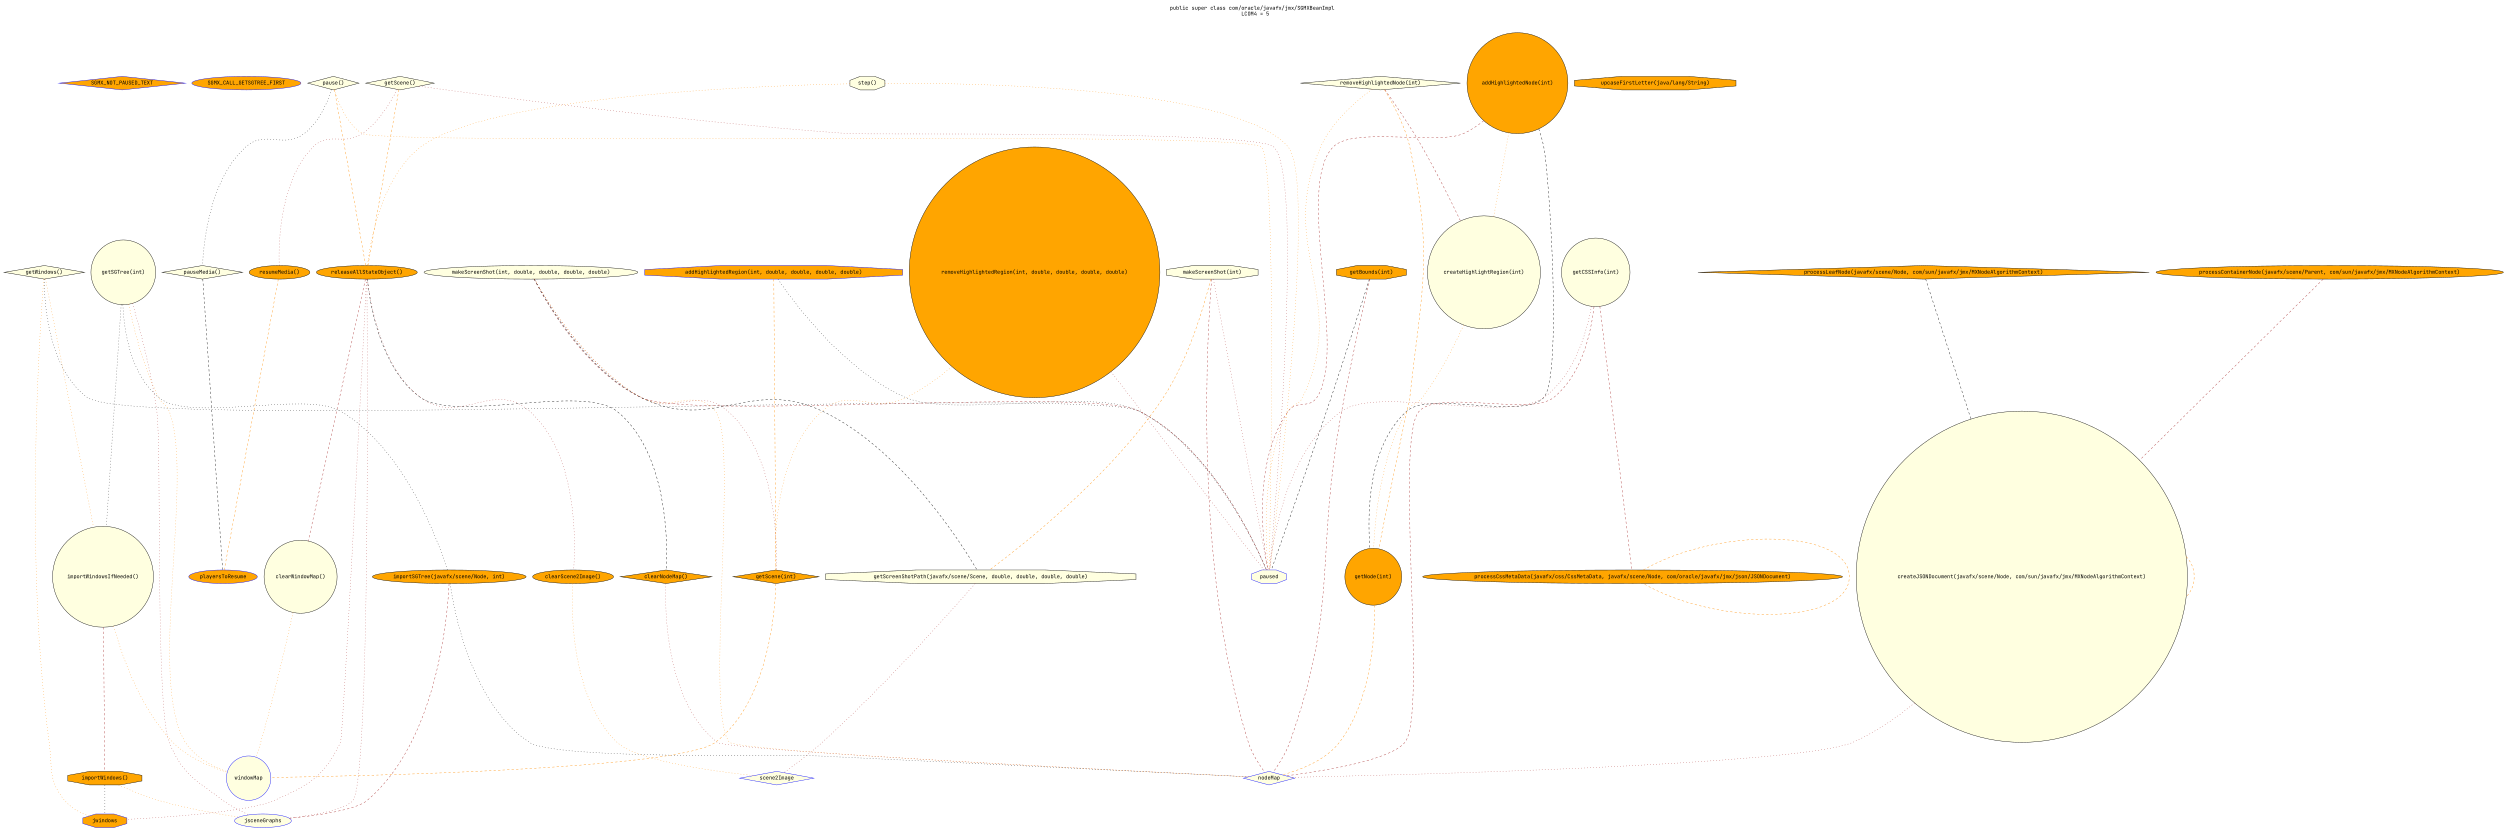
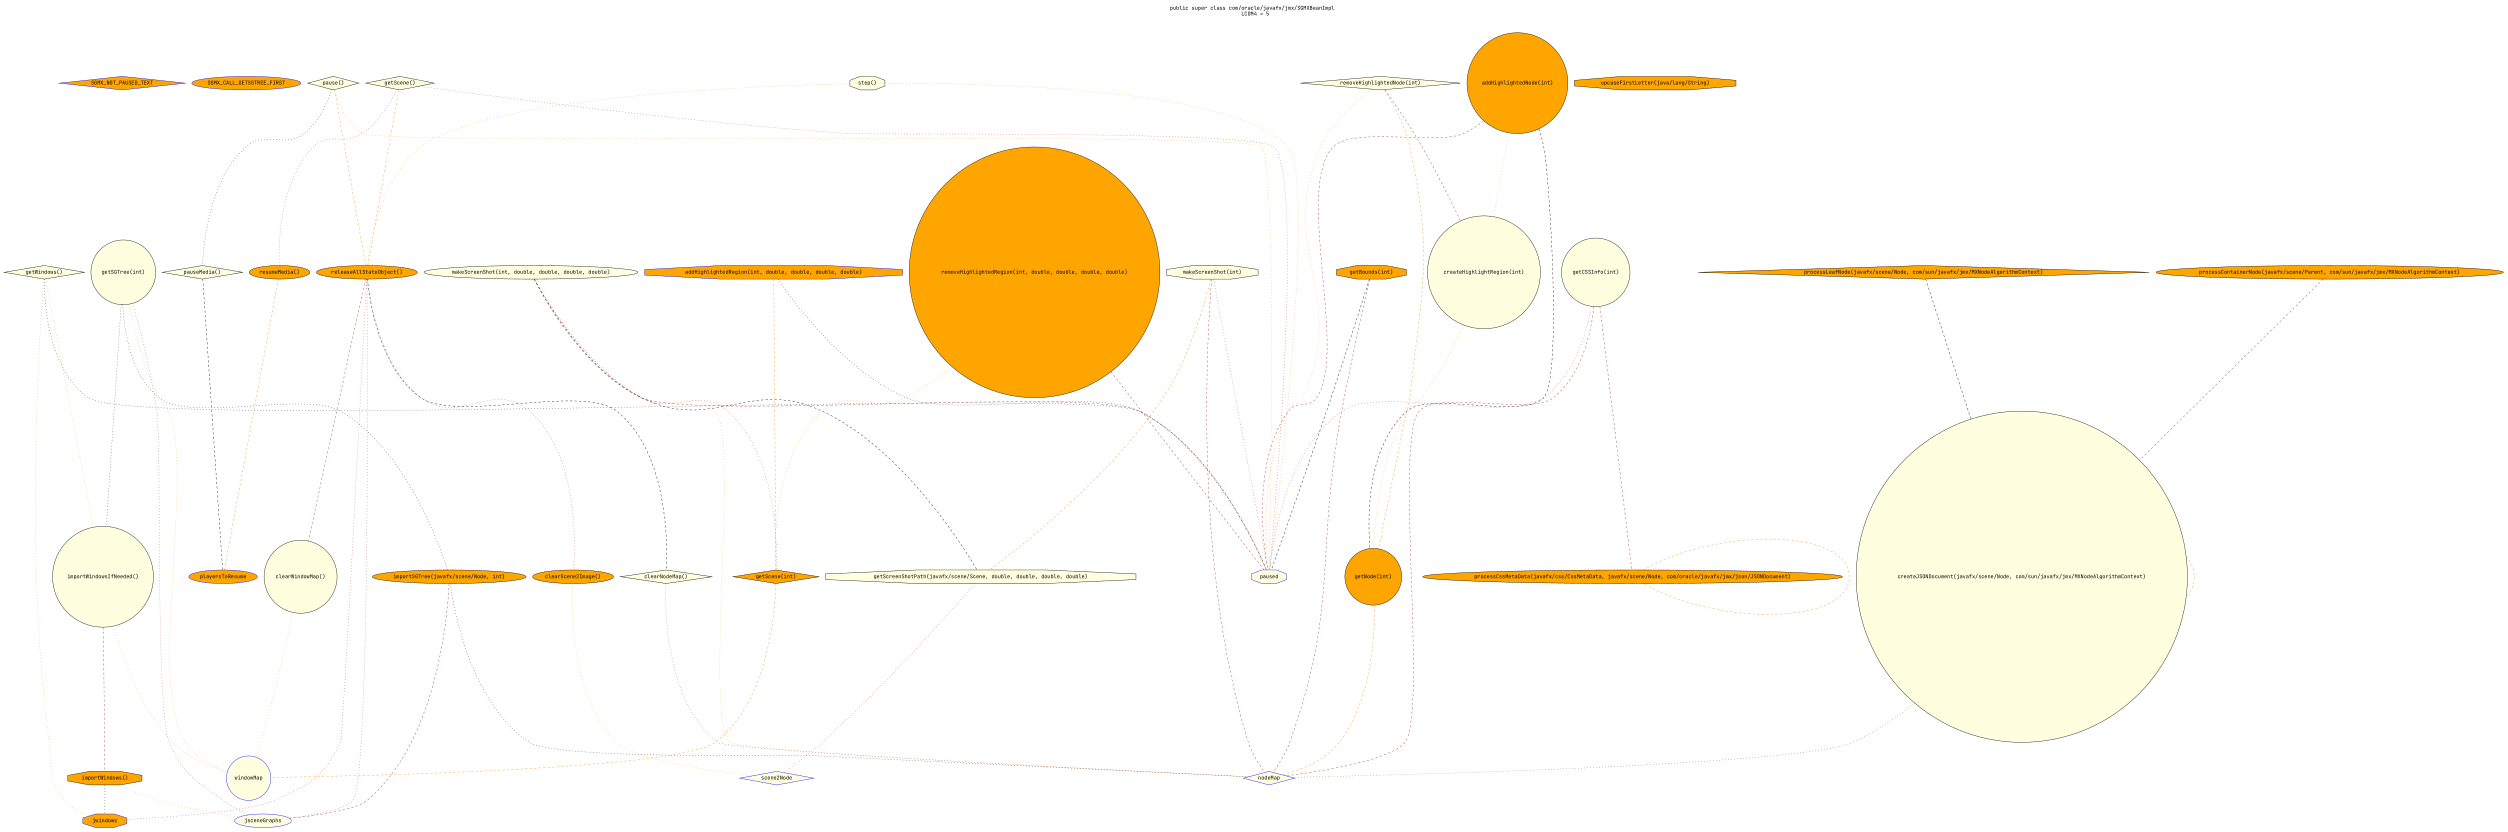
(1187, 471) -> (1187, 471)
(666, 577) -> (666, 577)
(777, 778) -> (777, 778)
